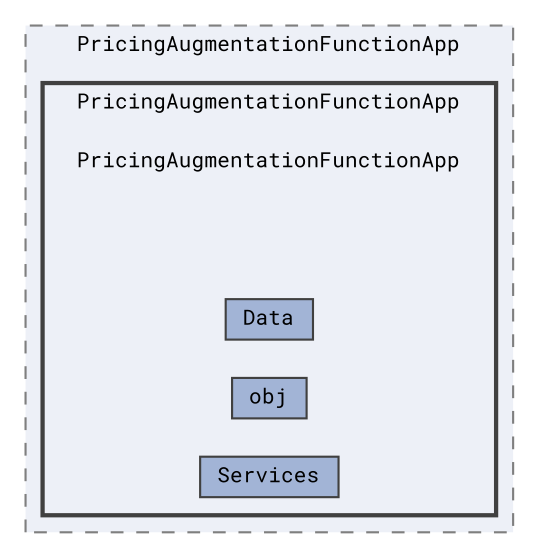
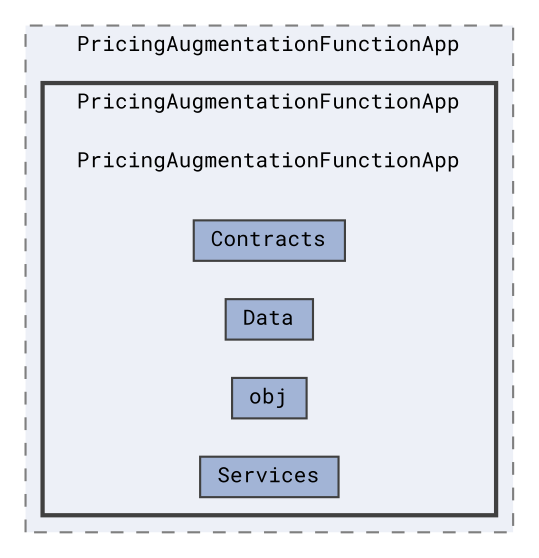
none -> (269, 241)
